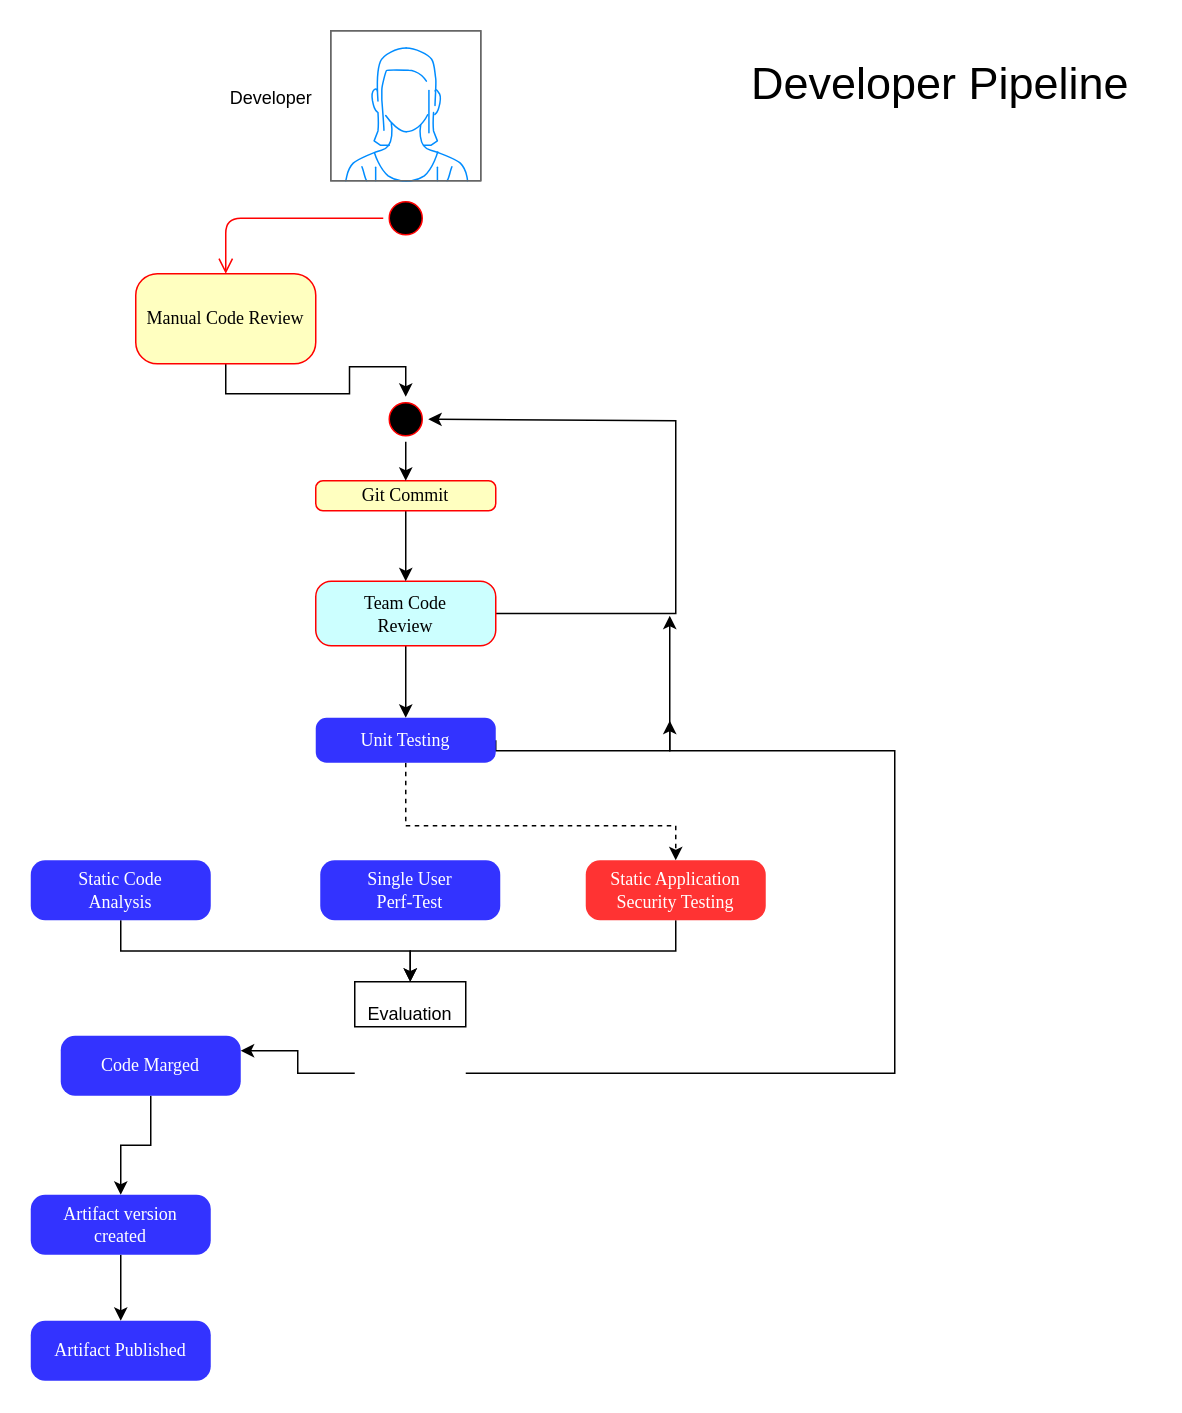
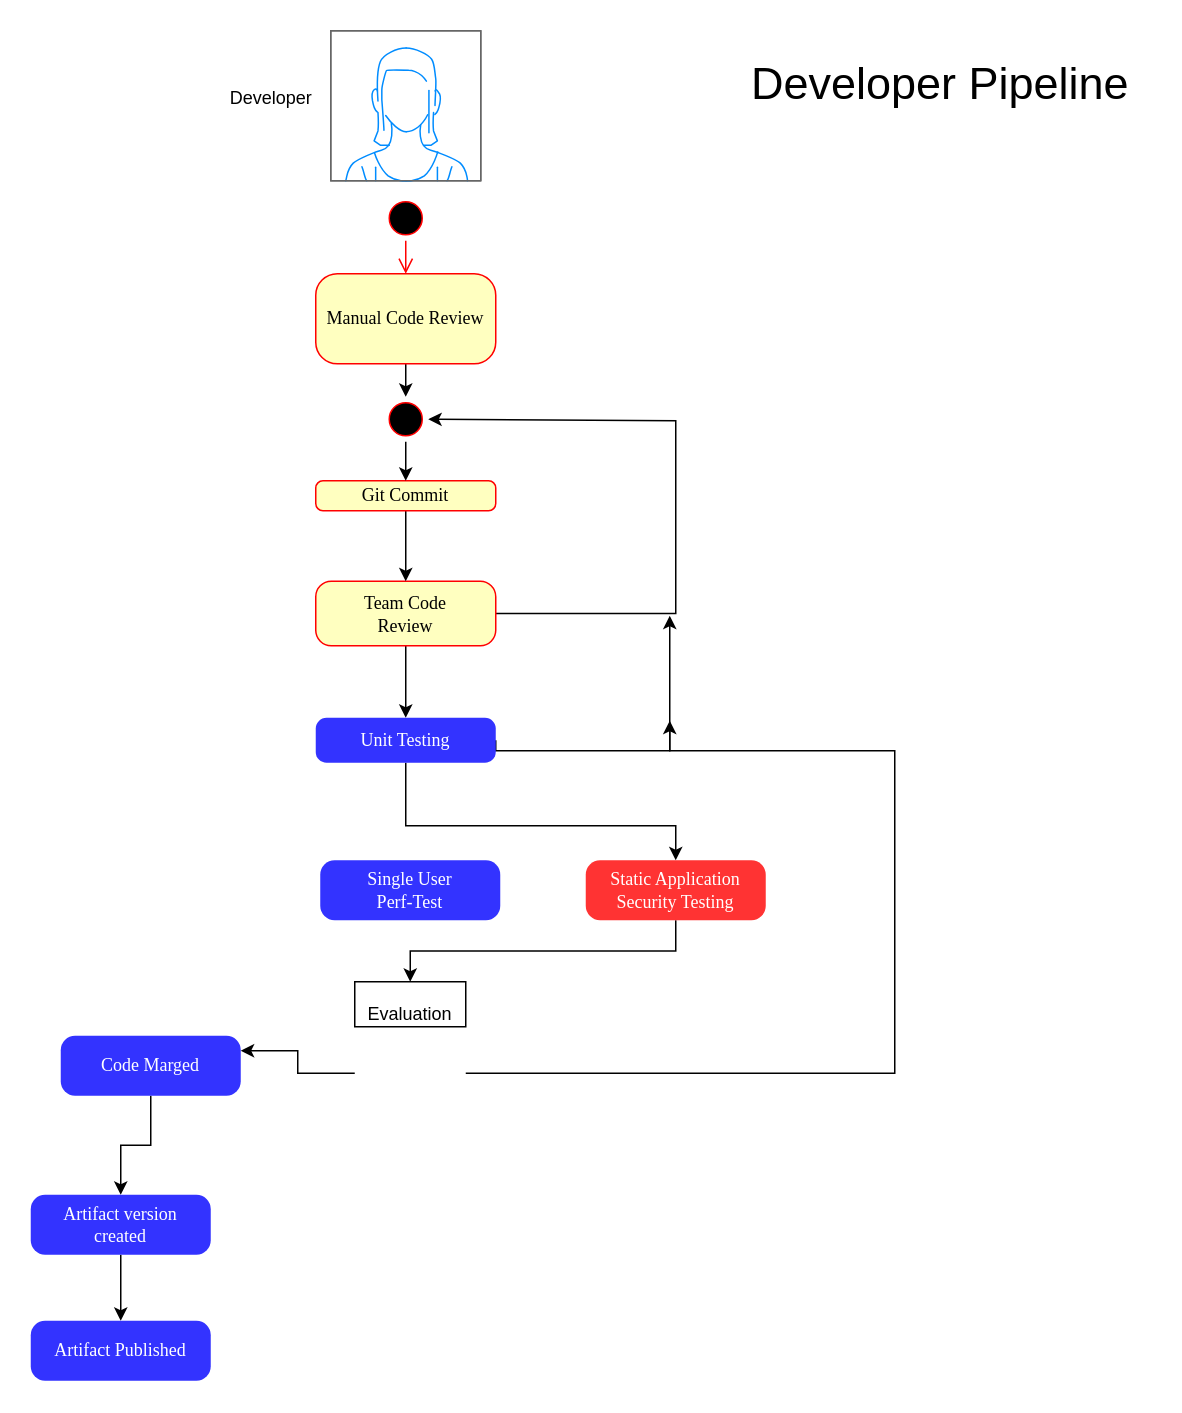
(226, 319) -> (406, 319)
(406, 614) -> (406, 614)
(522, 826) -> (522, 826)
(121, 890) -> none
(249, 951) -> none
